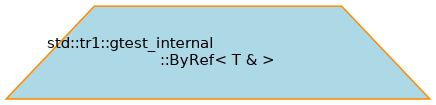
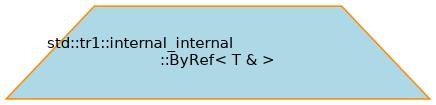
(218, 53) -> (218, 53)
